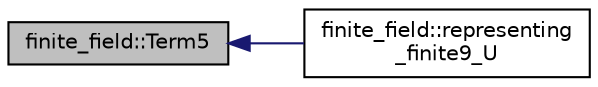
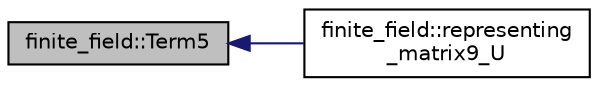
(447, 43) -> (447, 43)
